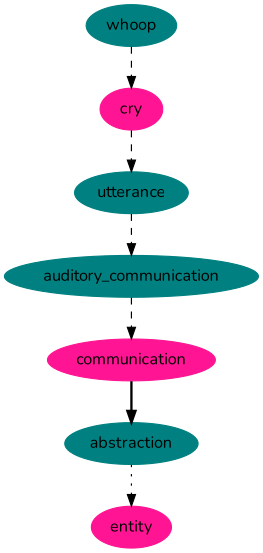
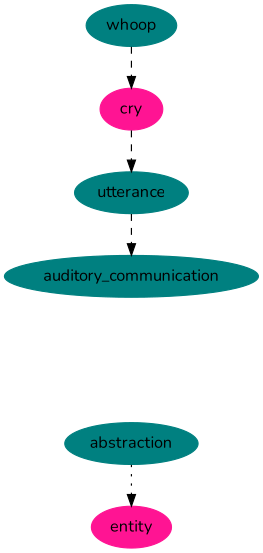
(131, 360) -> none
